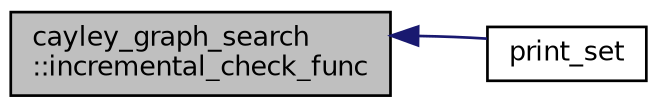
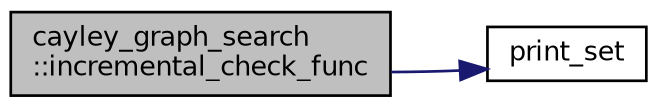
(453, 37) -> (425, 72)
